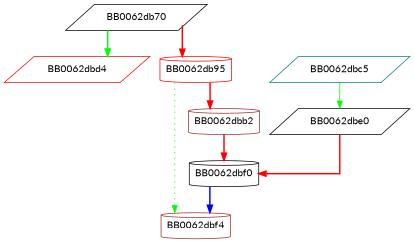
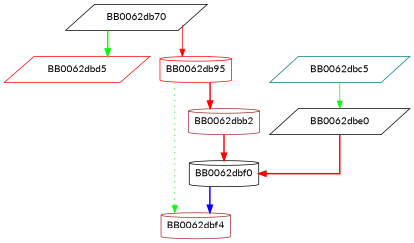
(182, 37) -> (182, 37)
(77, 69) -> (77, 69)
